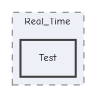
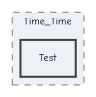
(48, 22) -> (48, 22)
